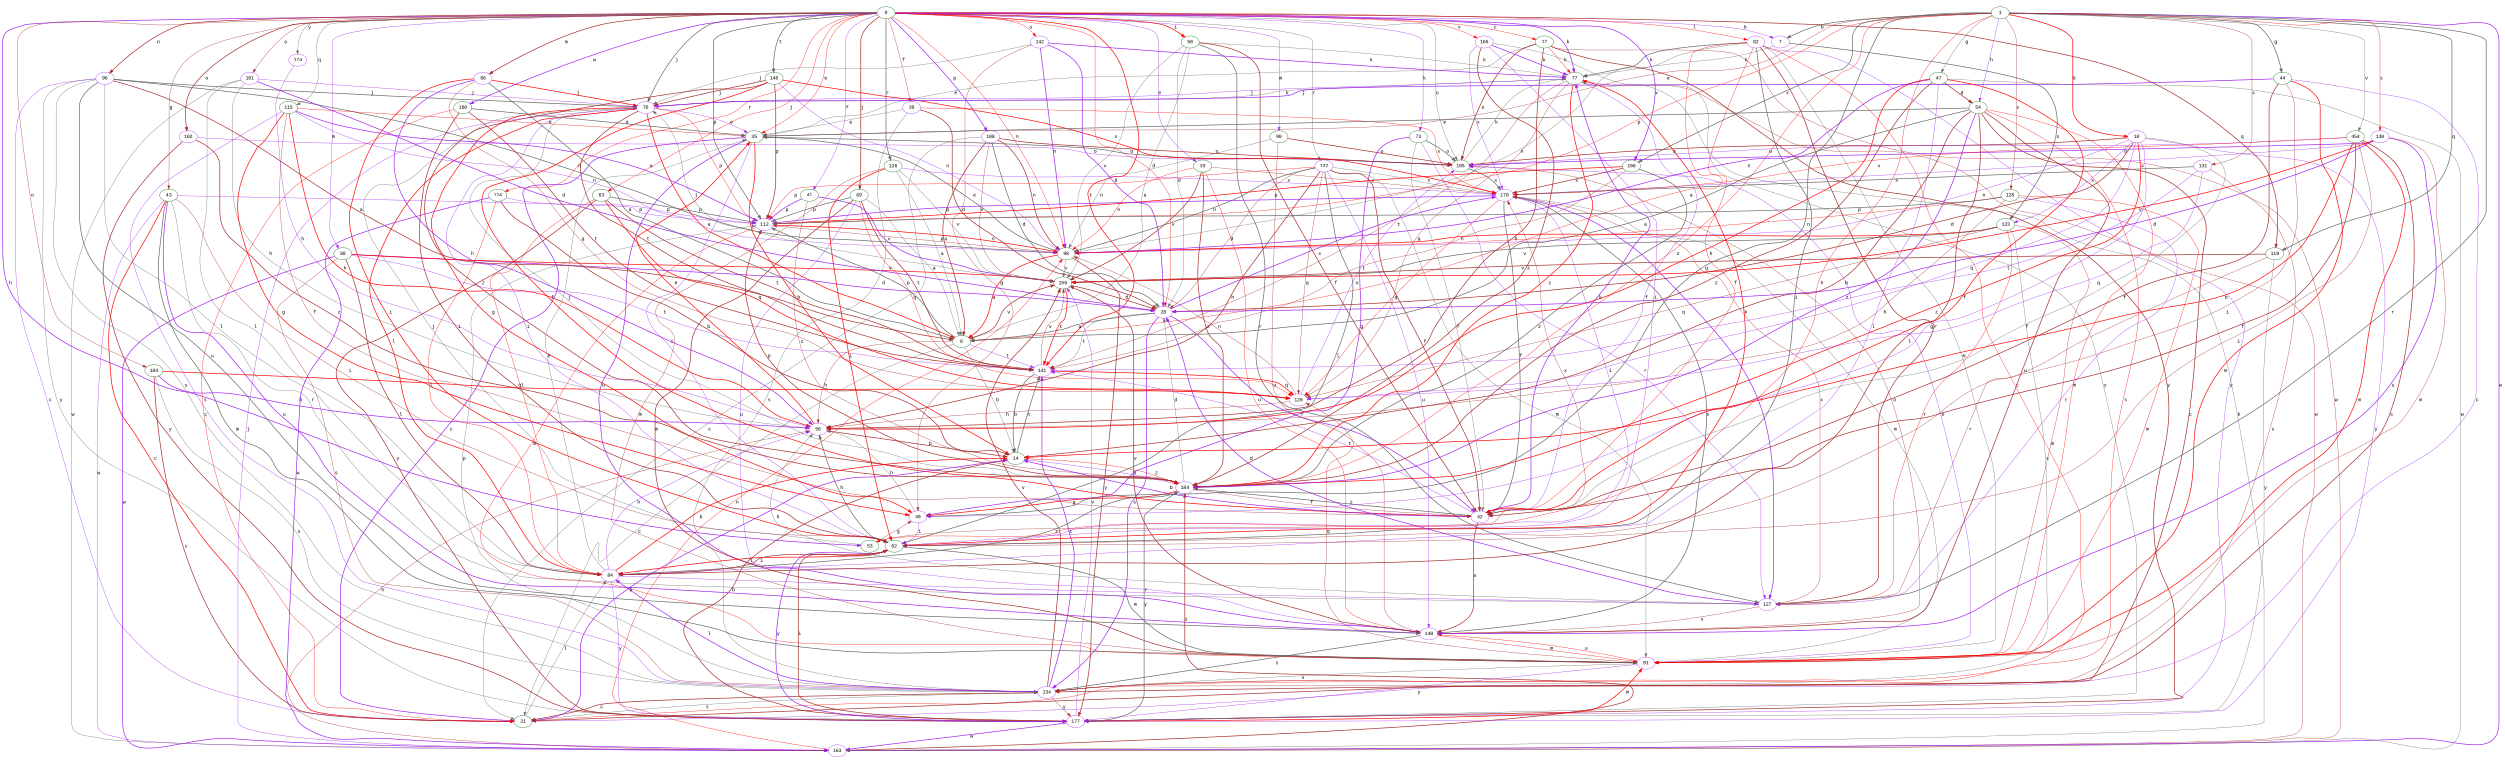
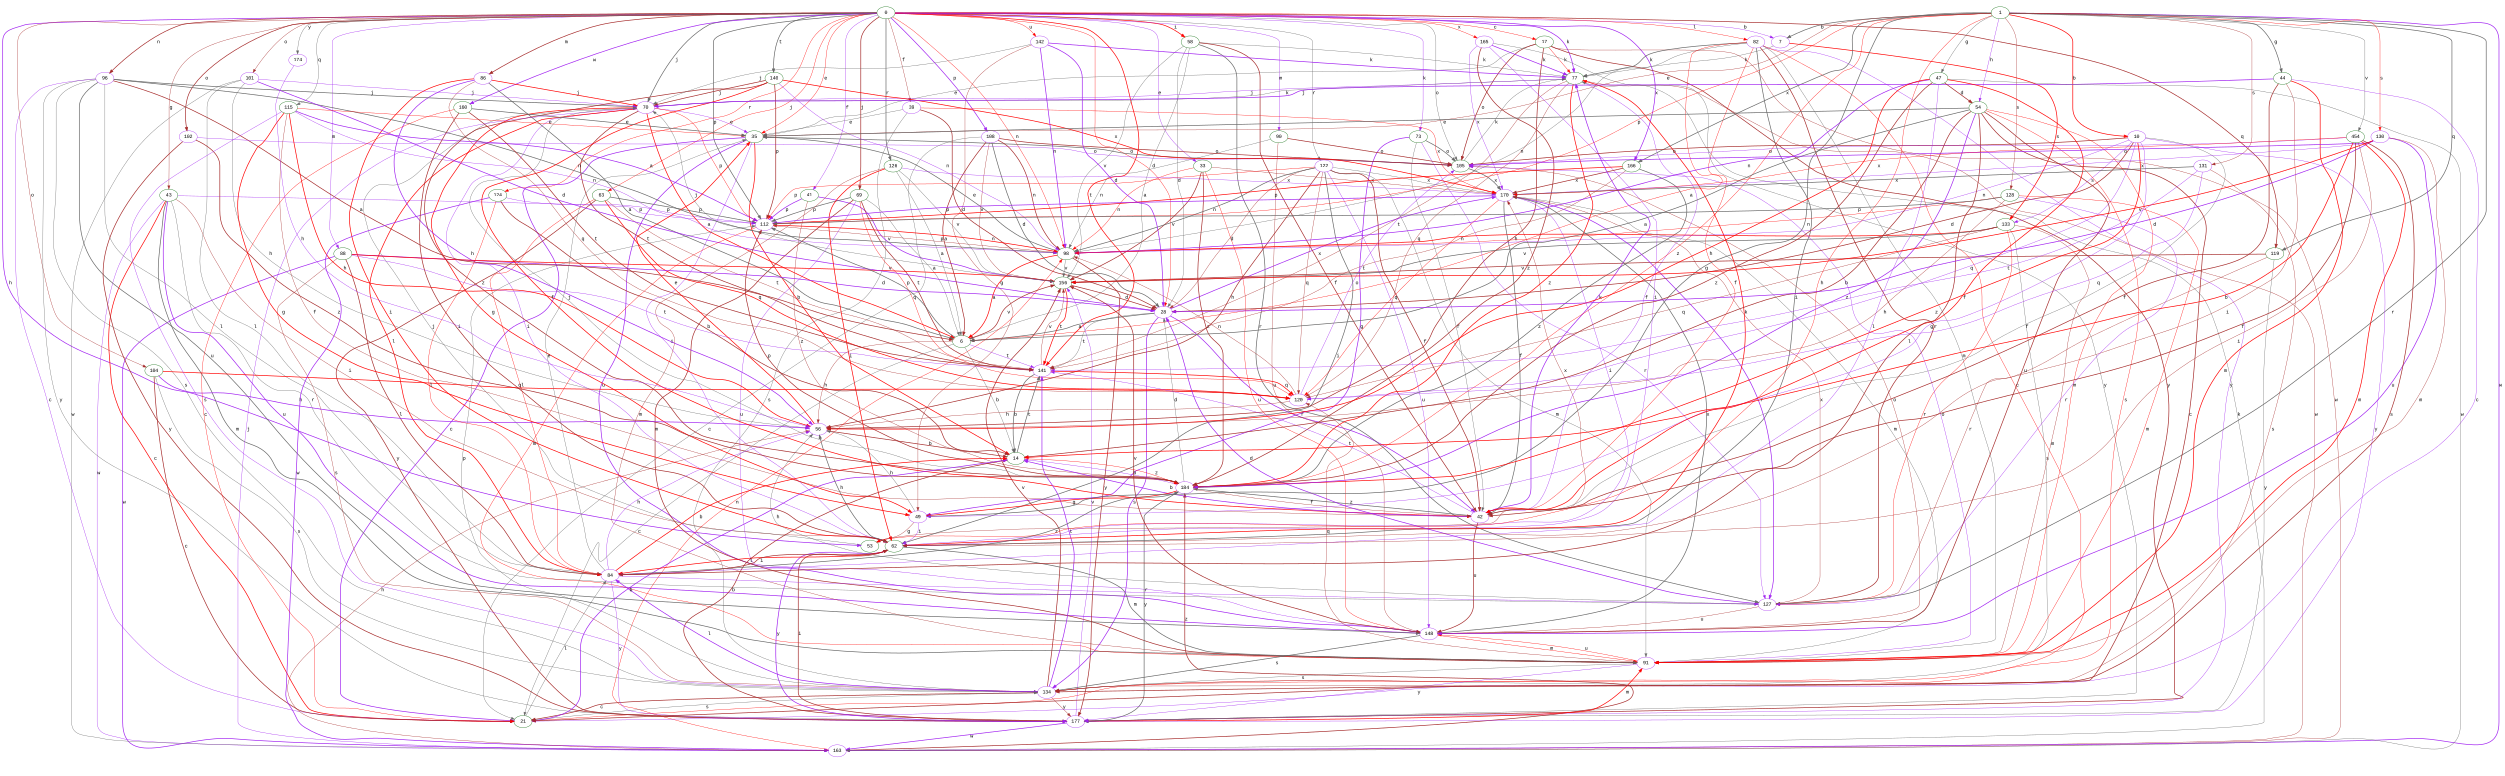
(1989, 72) -> (1989, 72)
(810, 304) -> (810, 304)
(892, 532) -> (900, 535)
